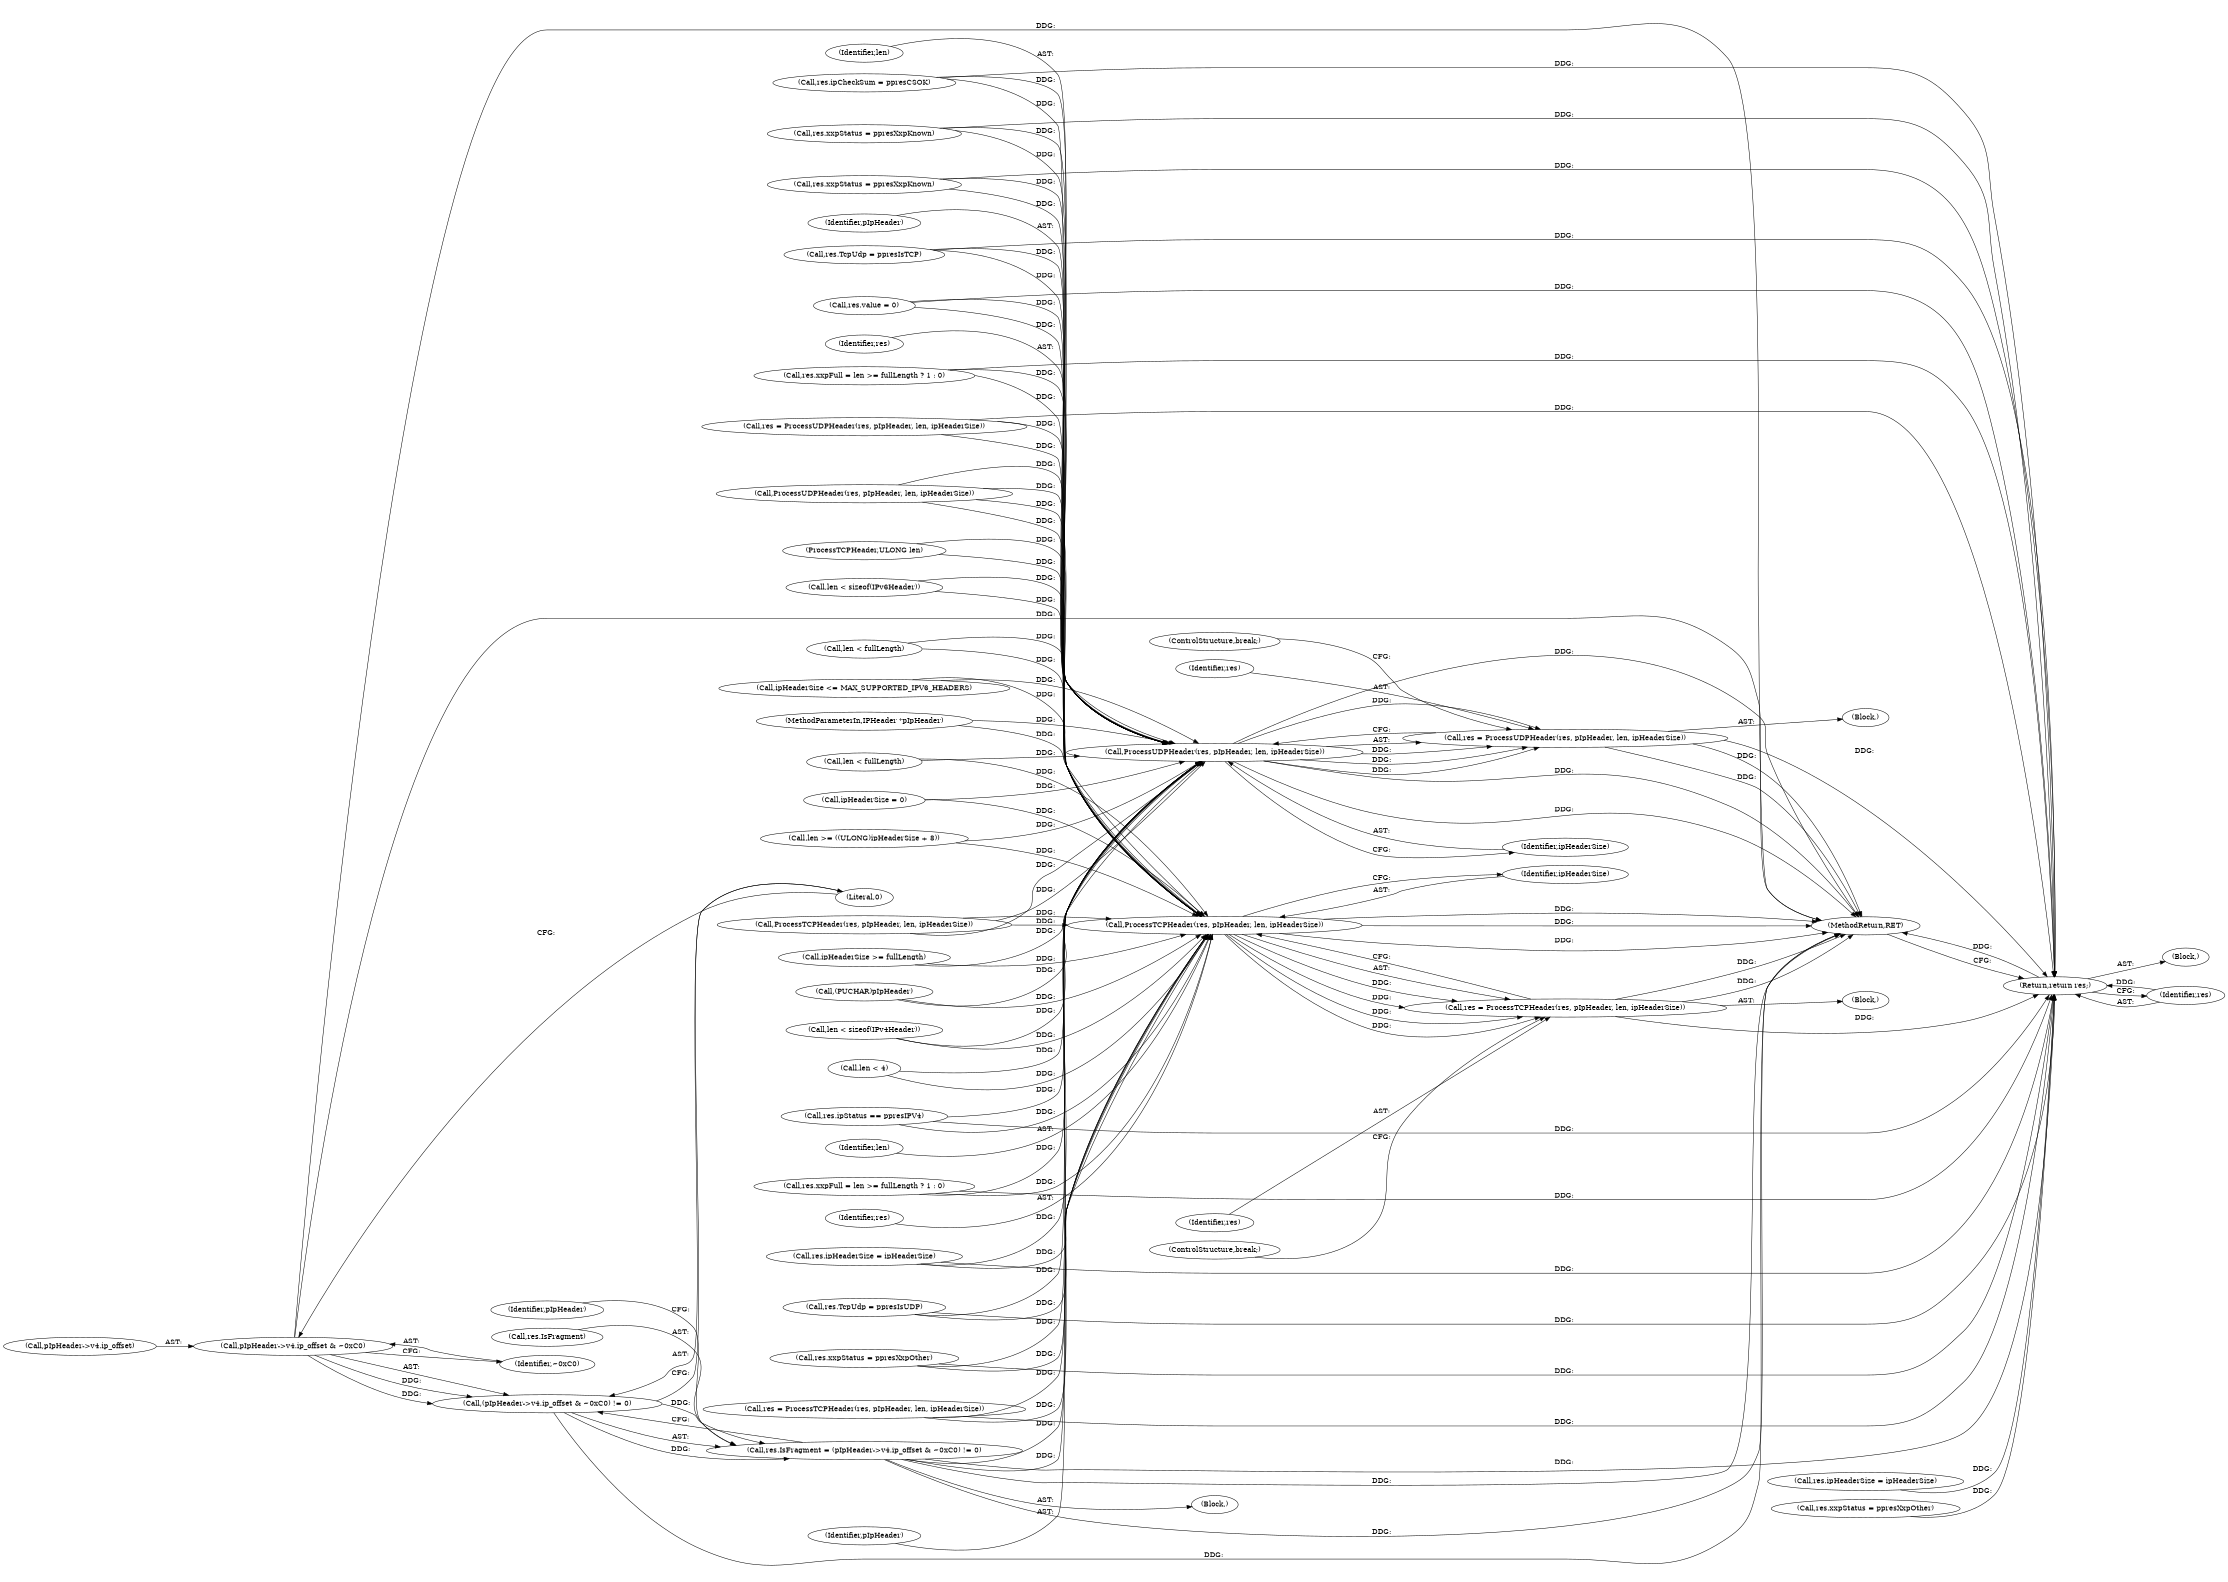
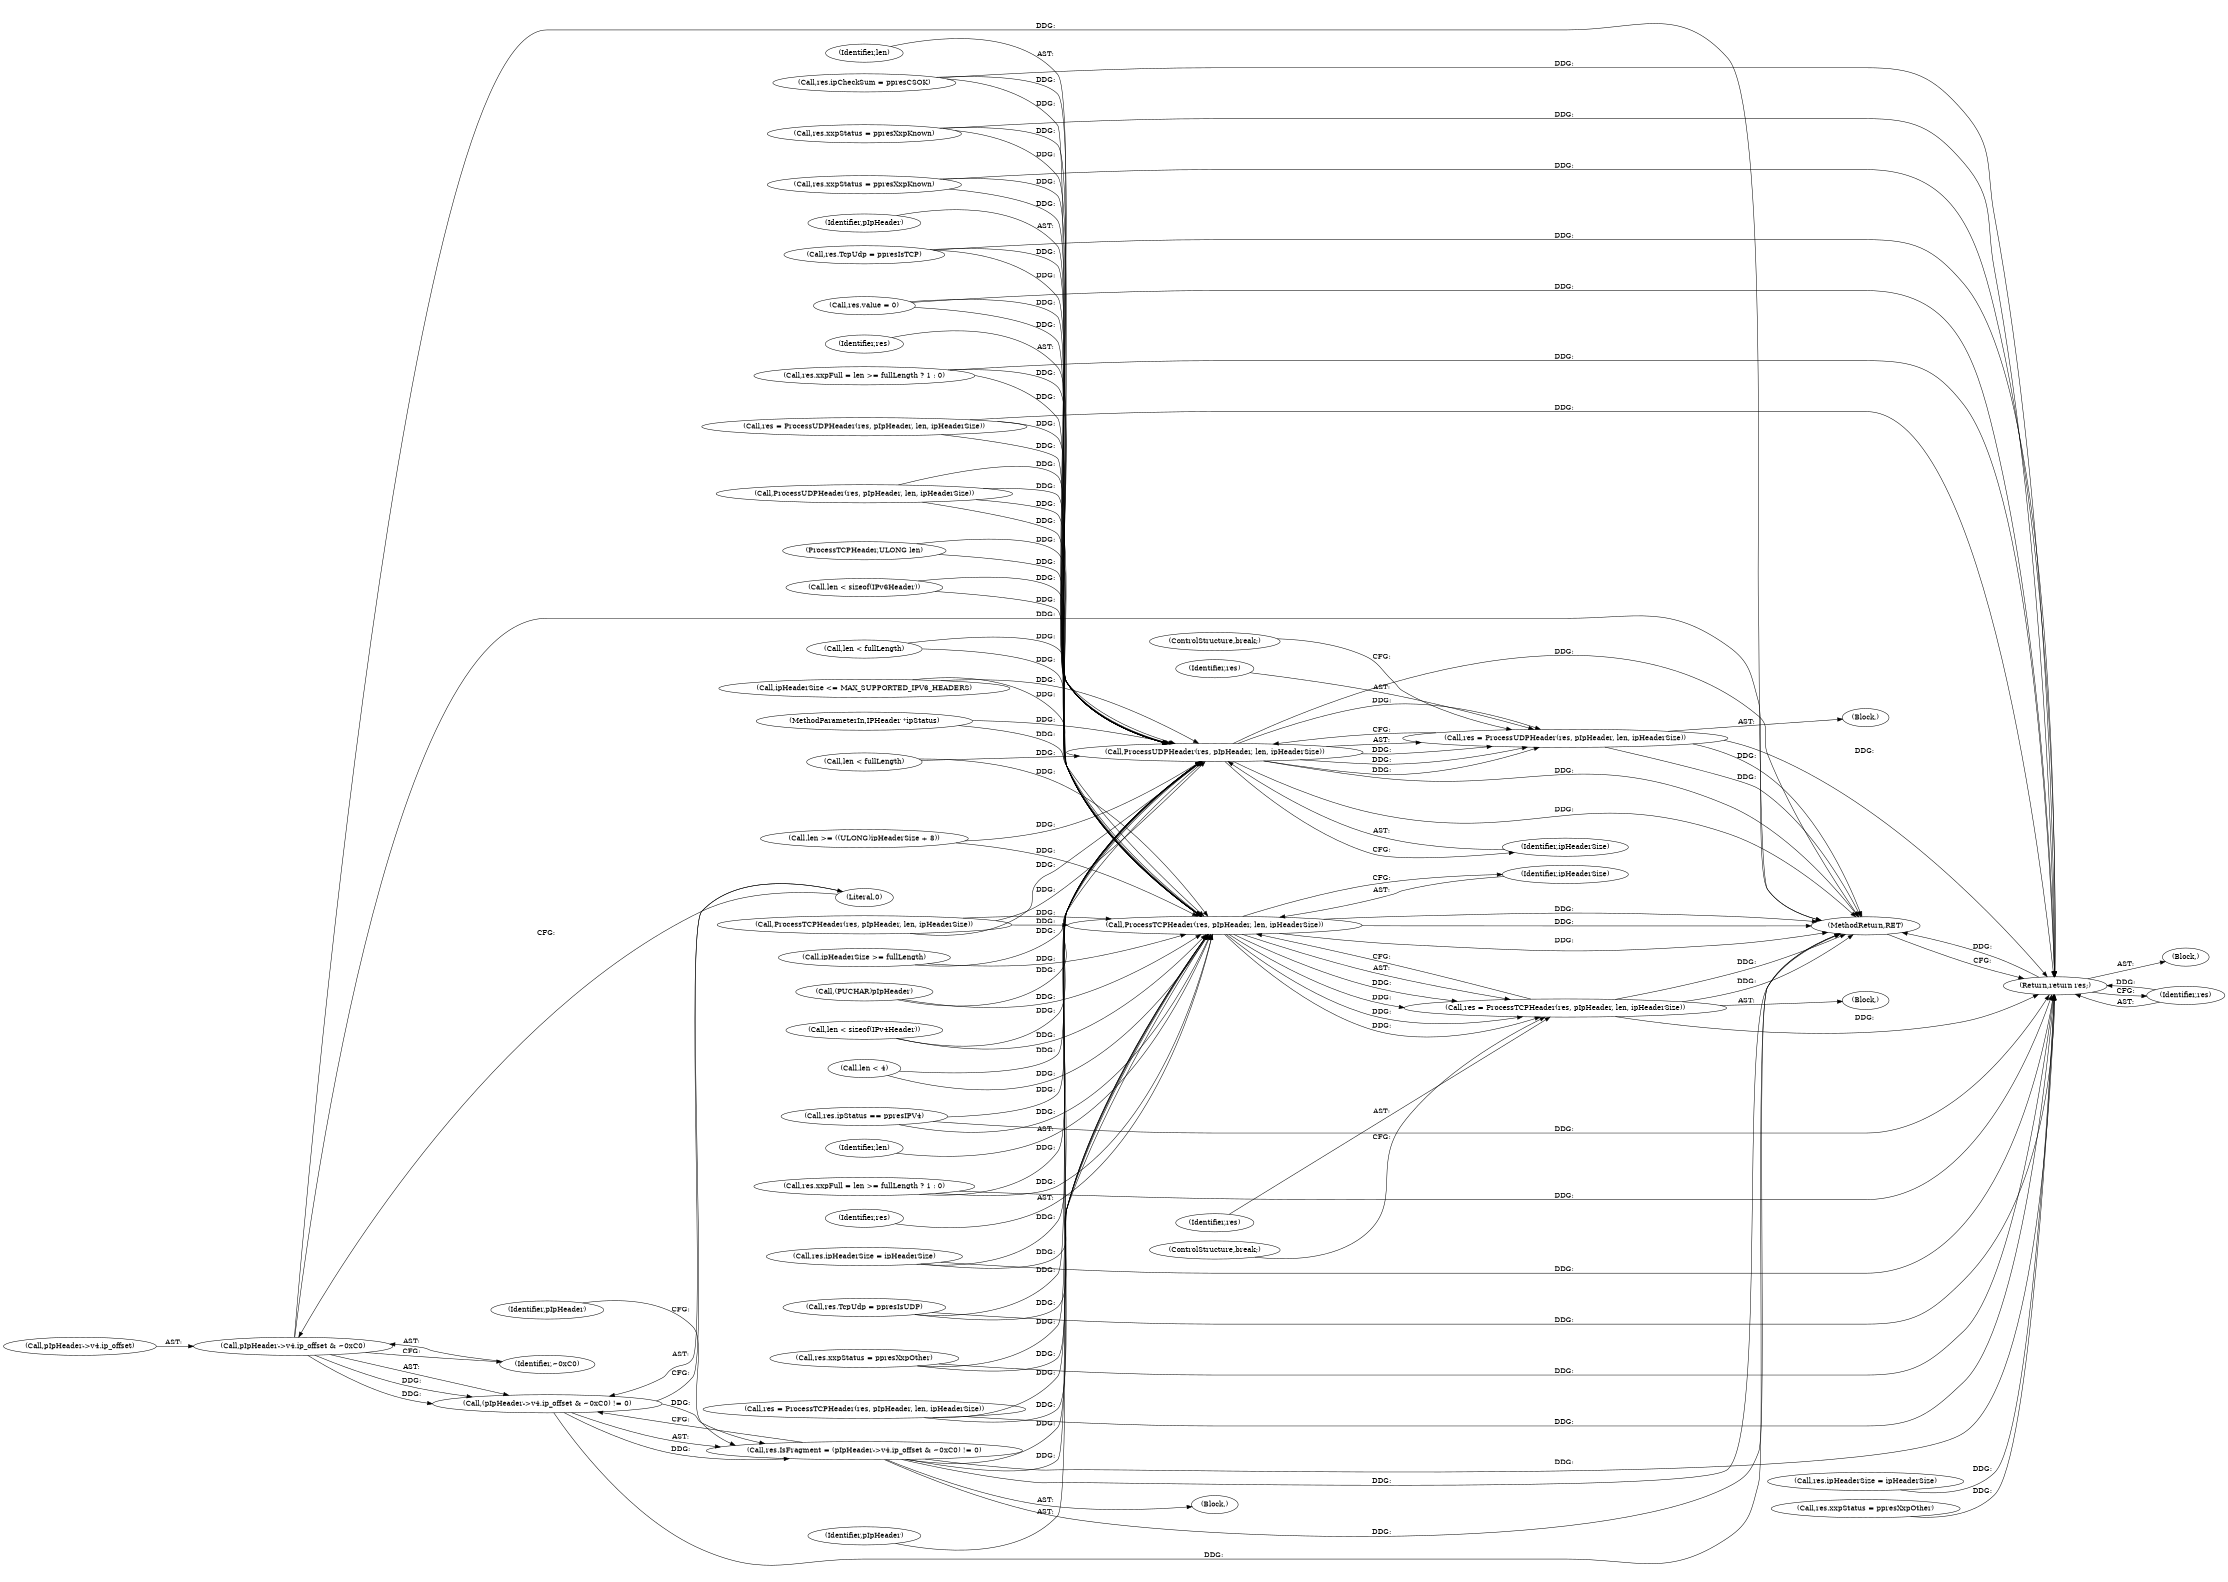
(864, 721) -> (864, 721)
(864, 800) -> none
(547, 1337) -> none
